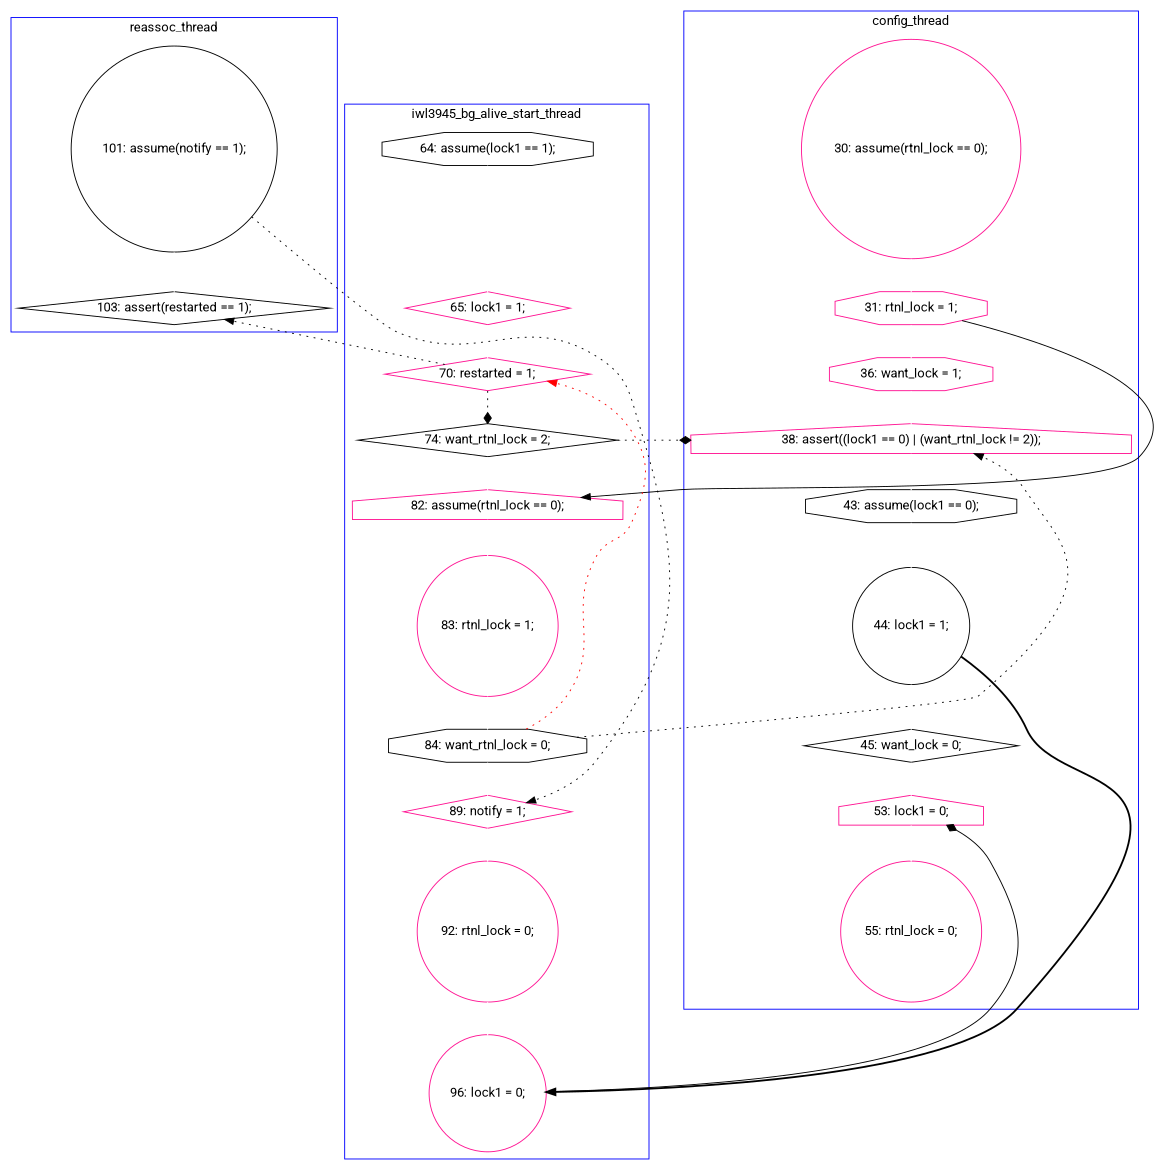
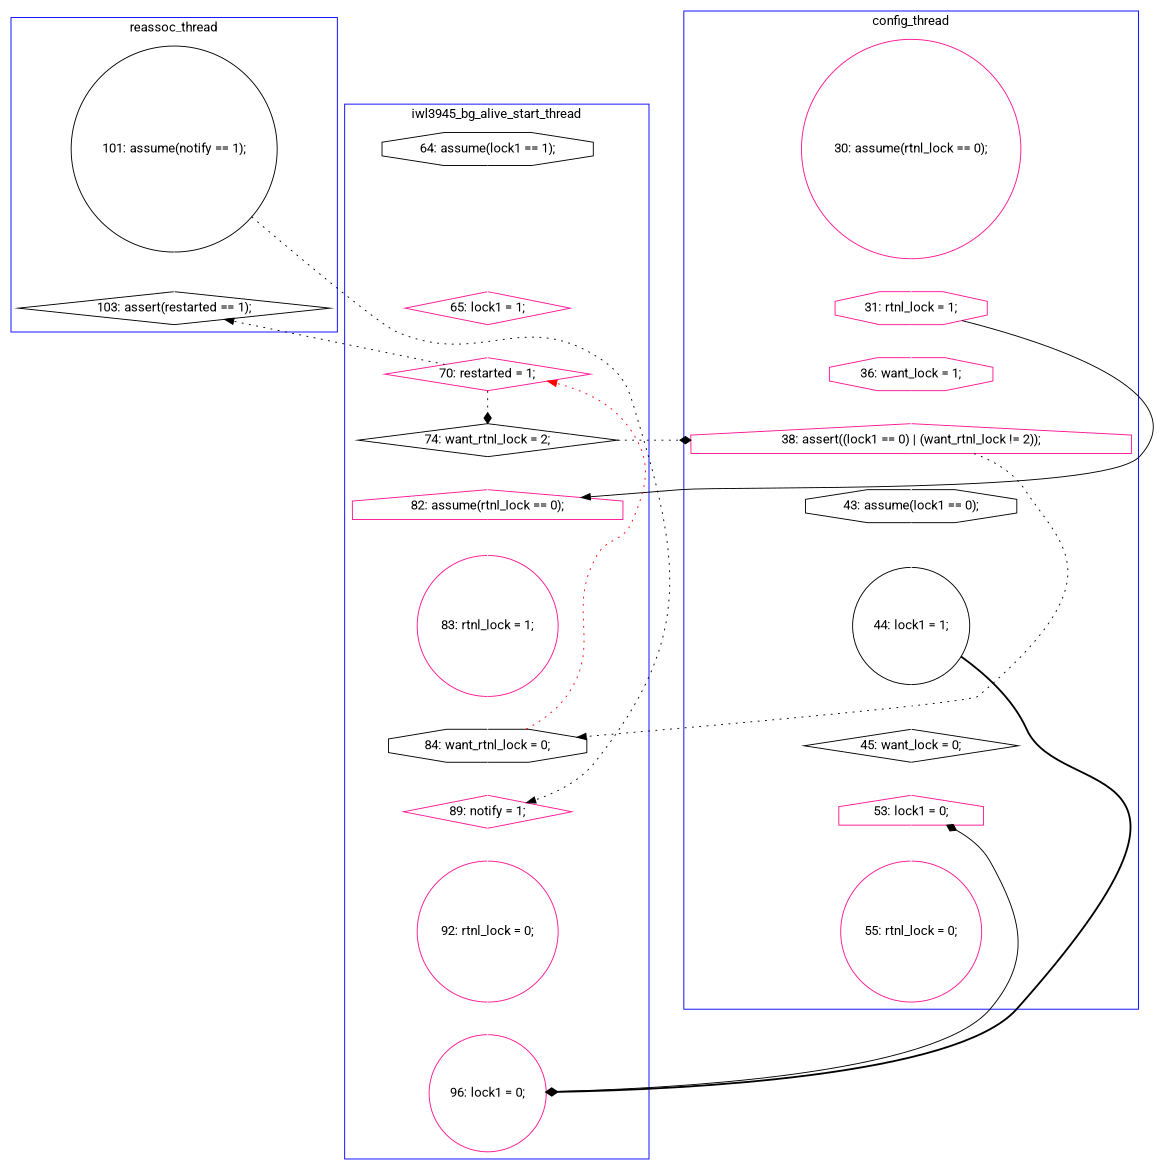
(930, 704) -> (939, 703)
(1028, 995) -> (1029, 994)
